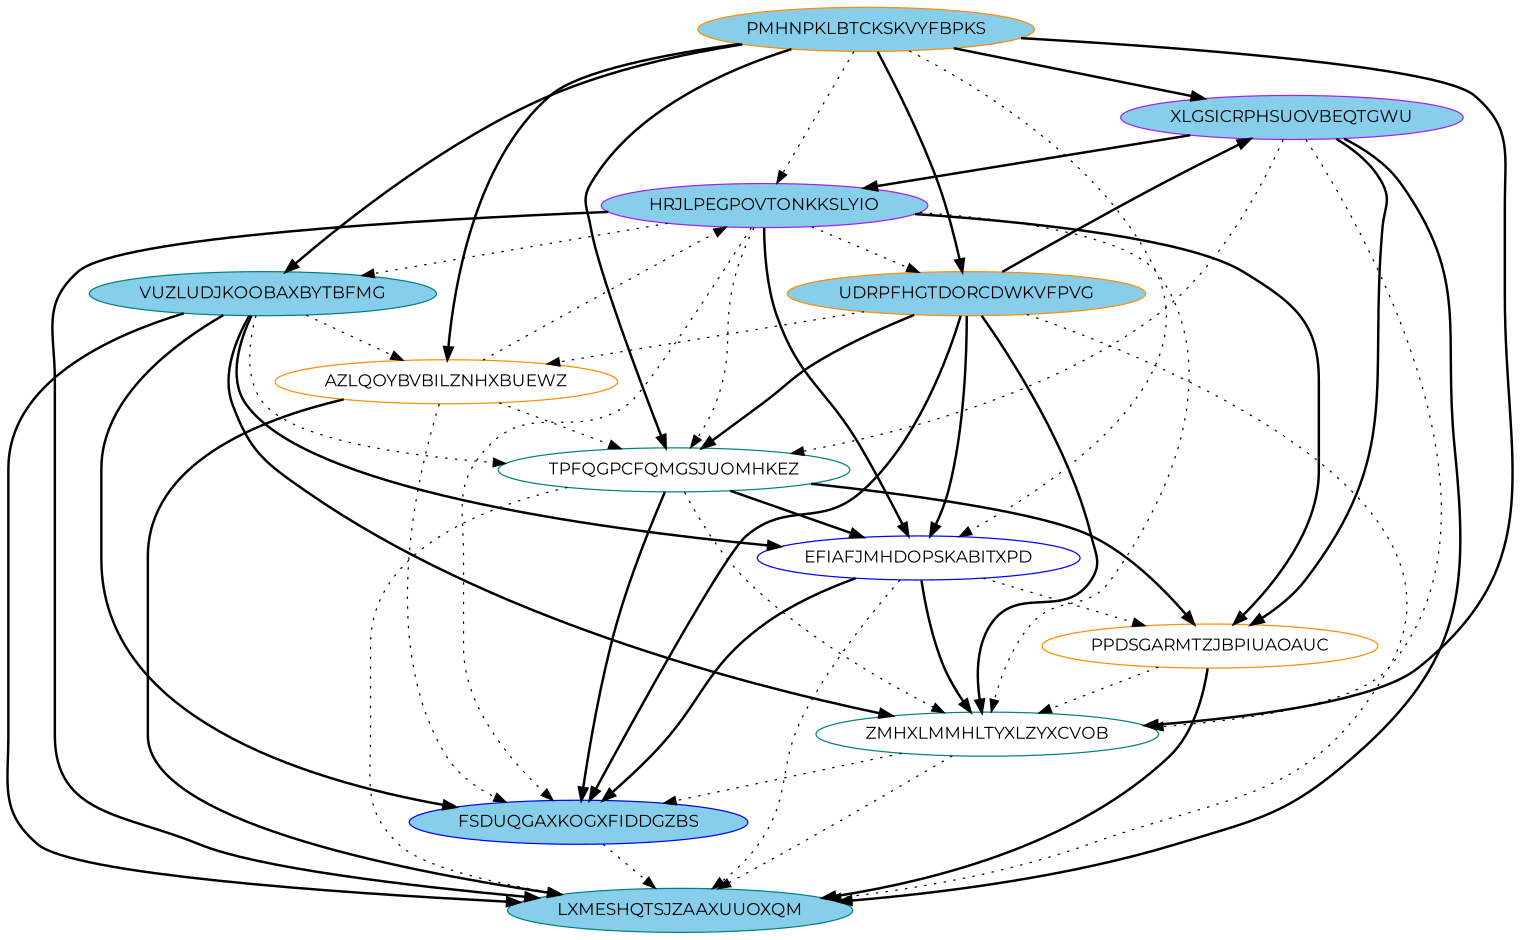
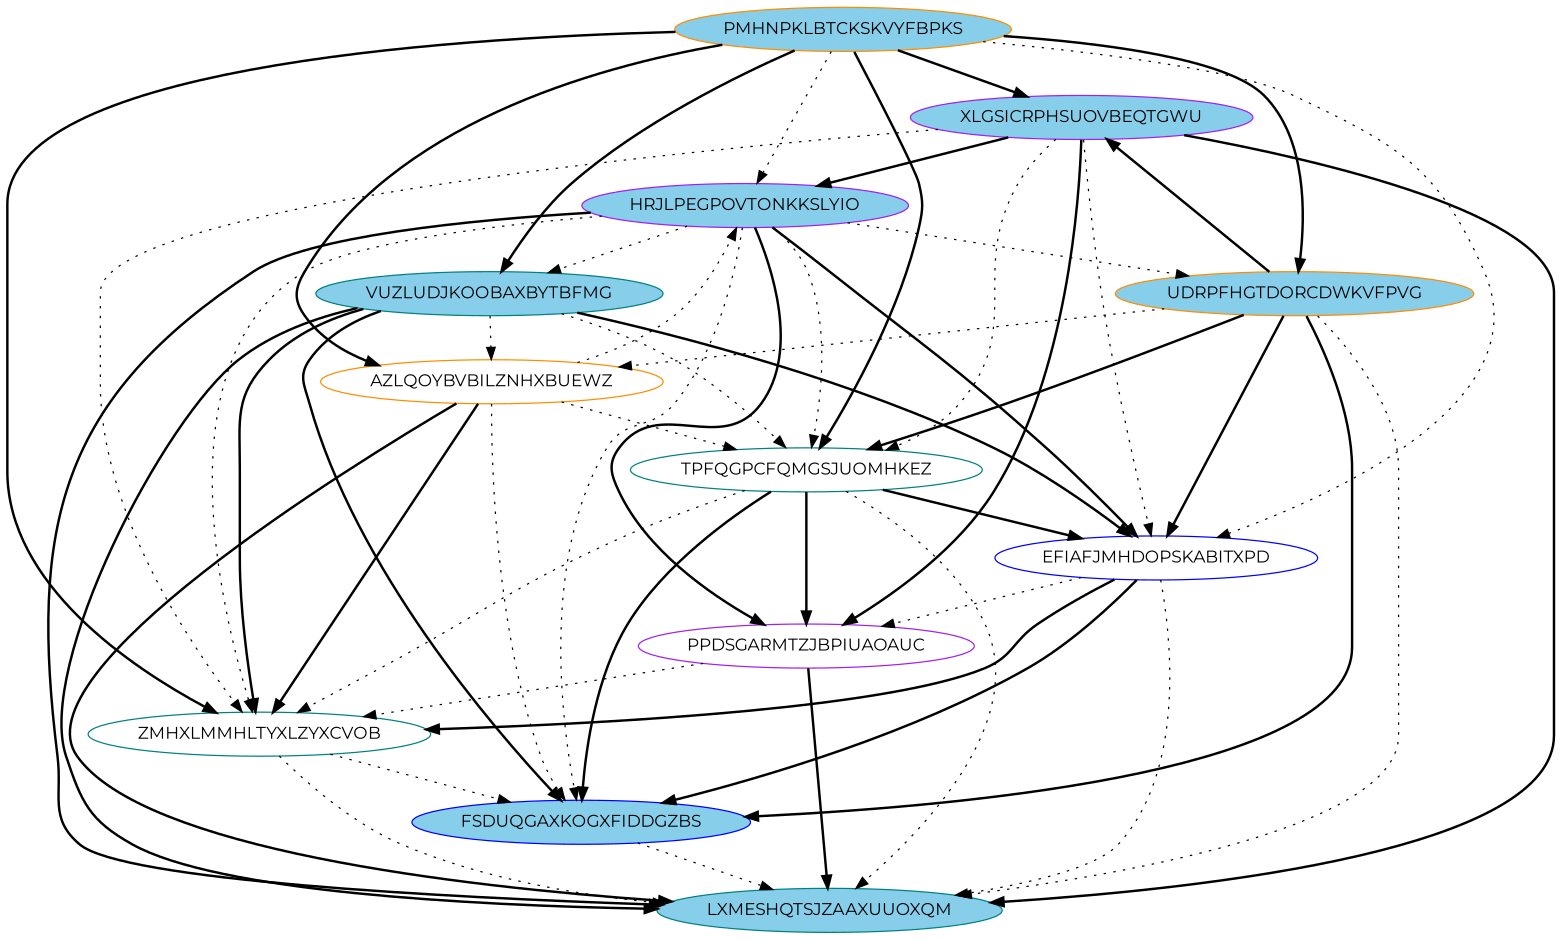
none -> (1108, 333)
(1087, 520) -> (384, 545)
(1210, 646) -> (806, 646)
